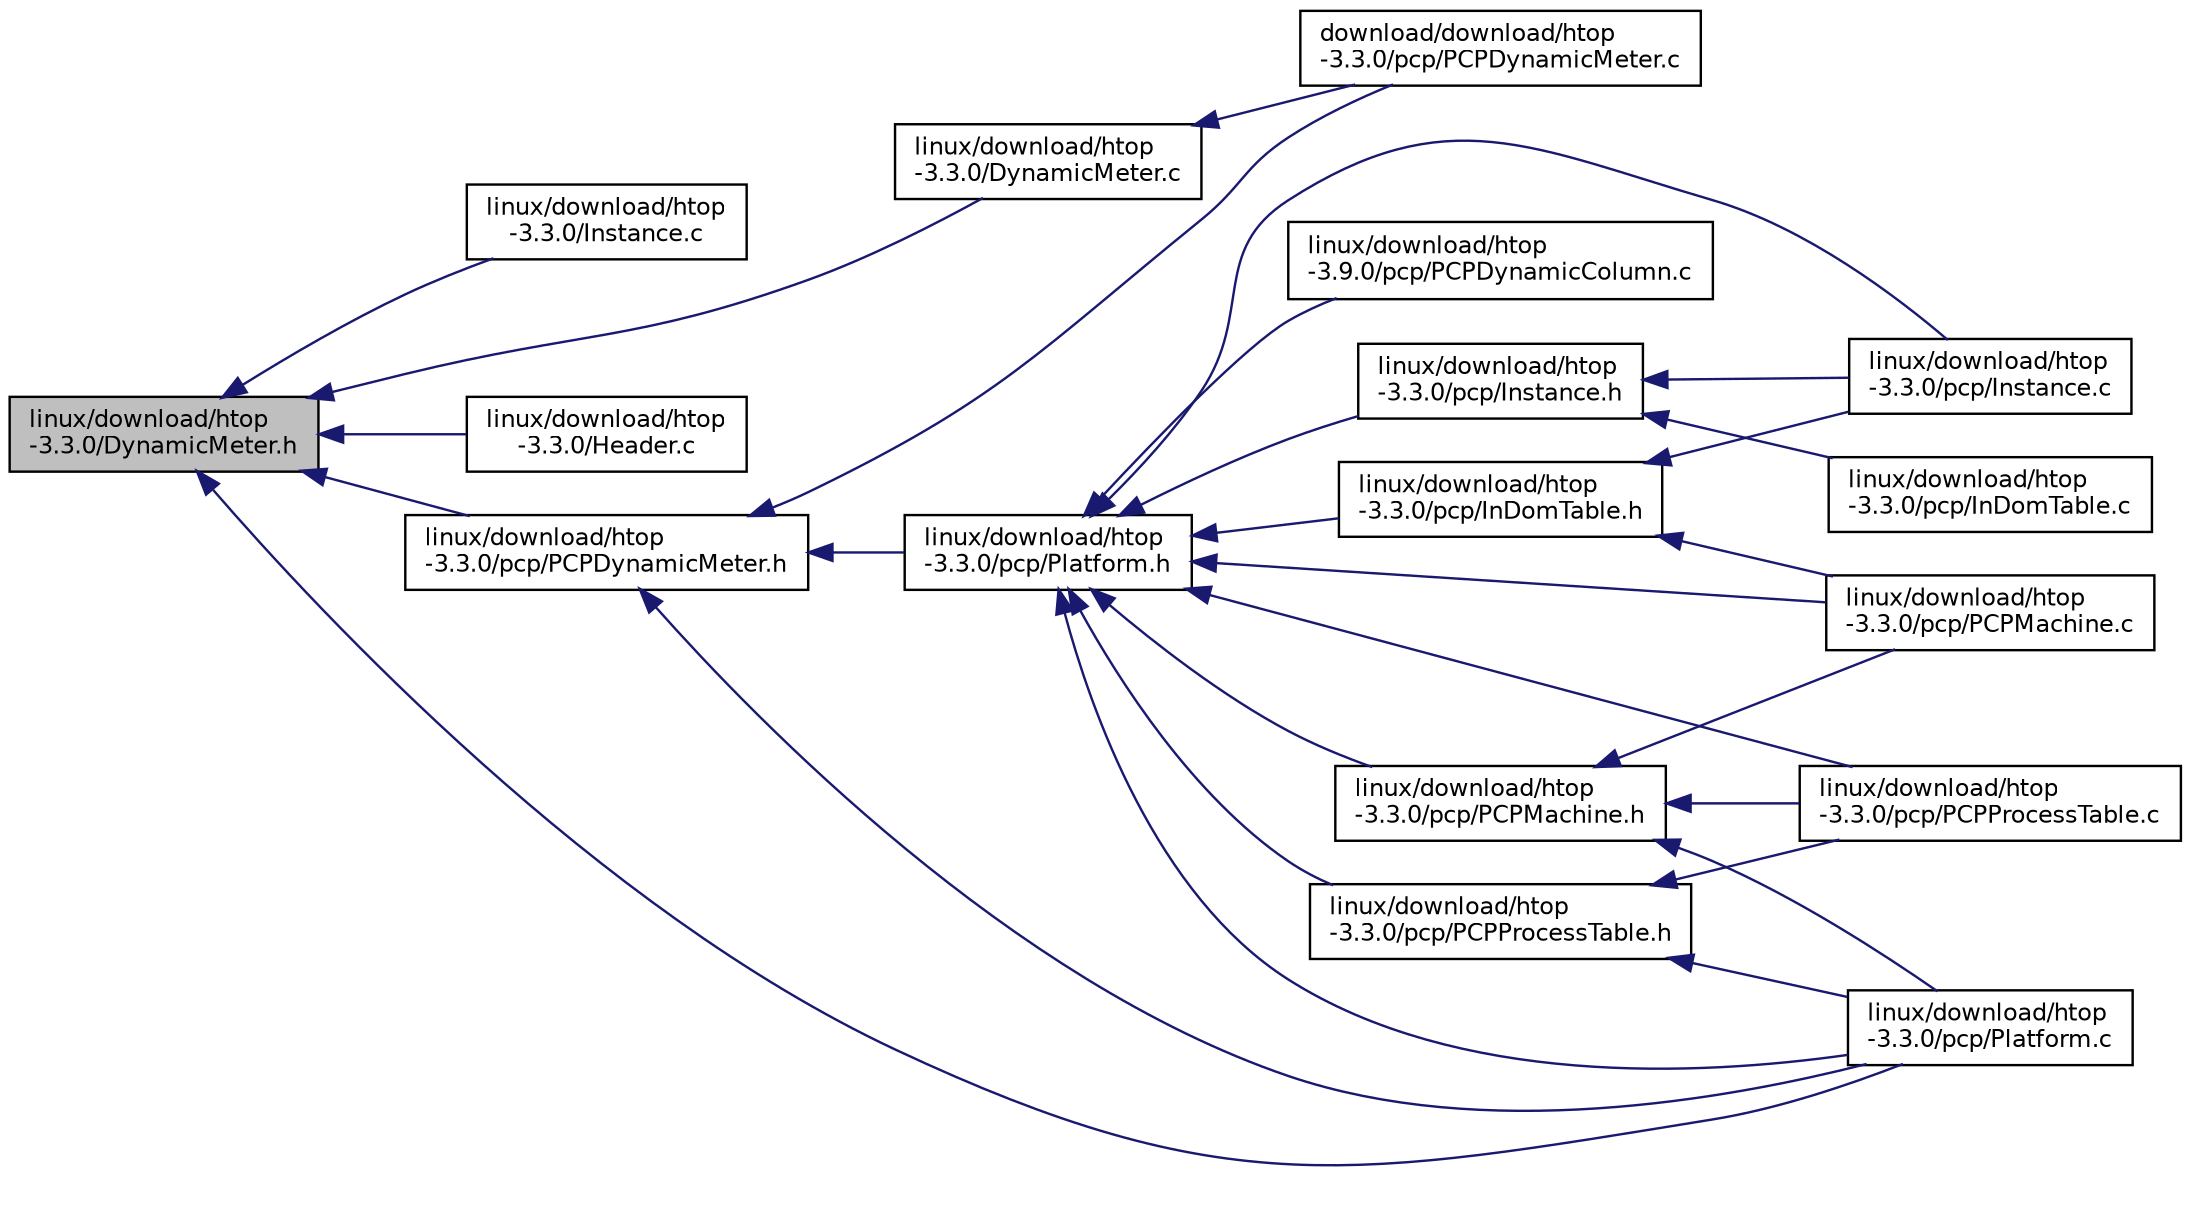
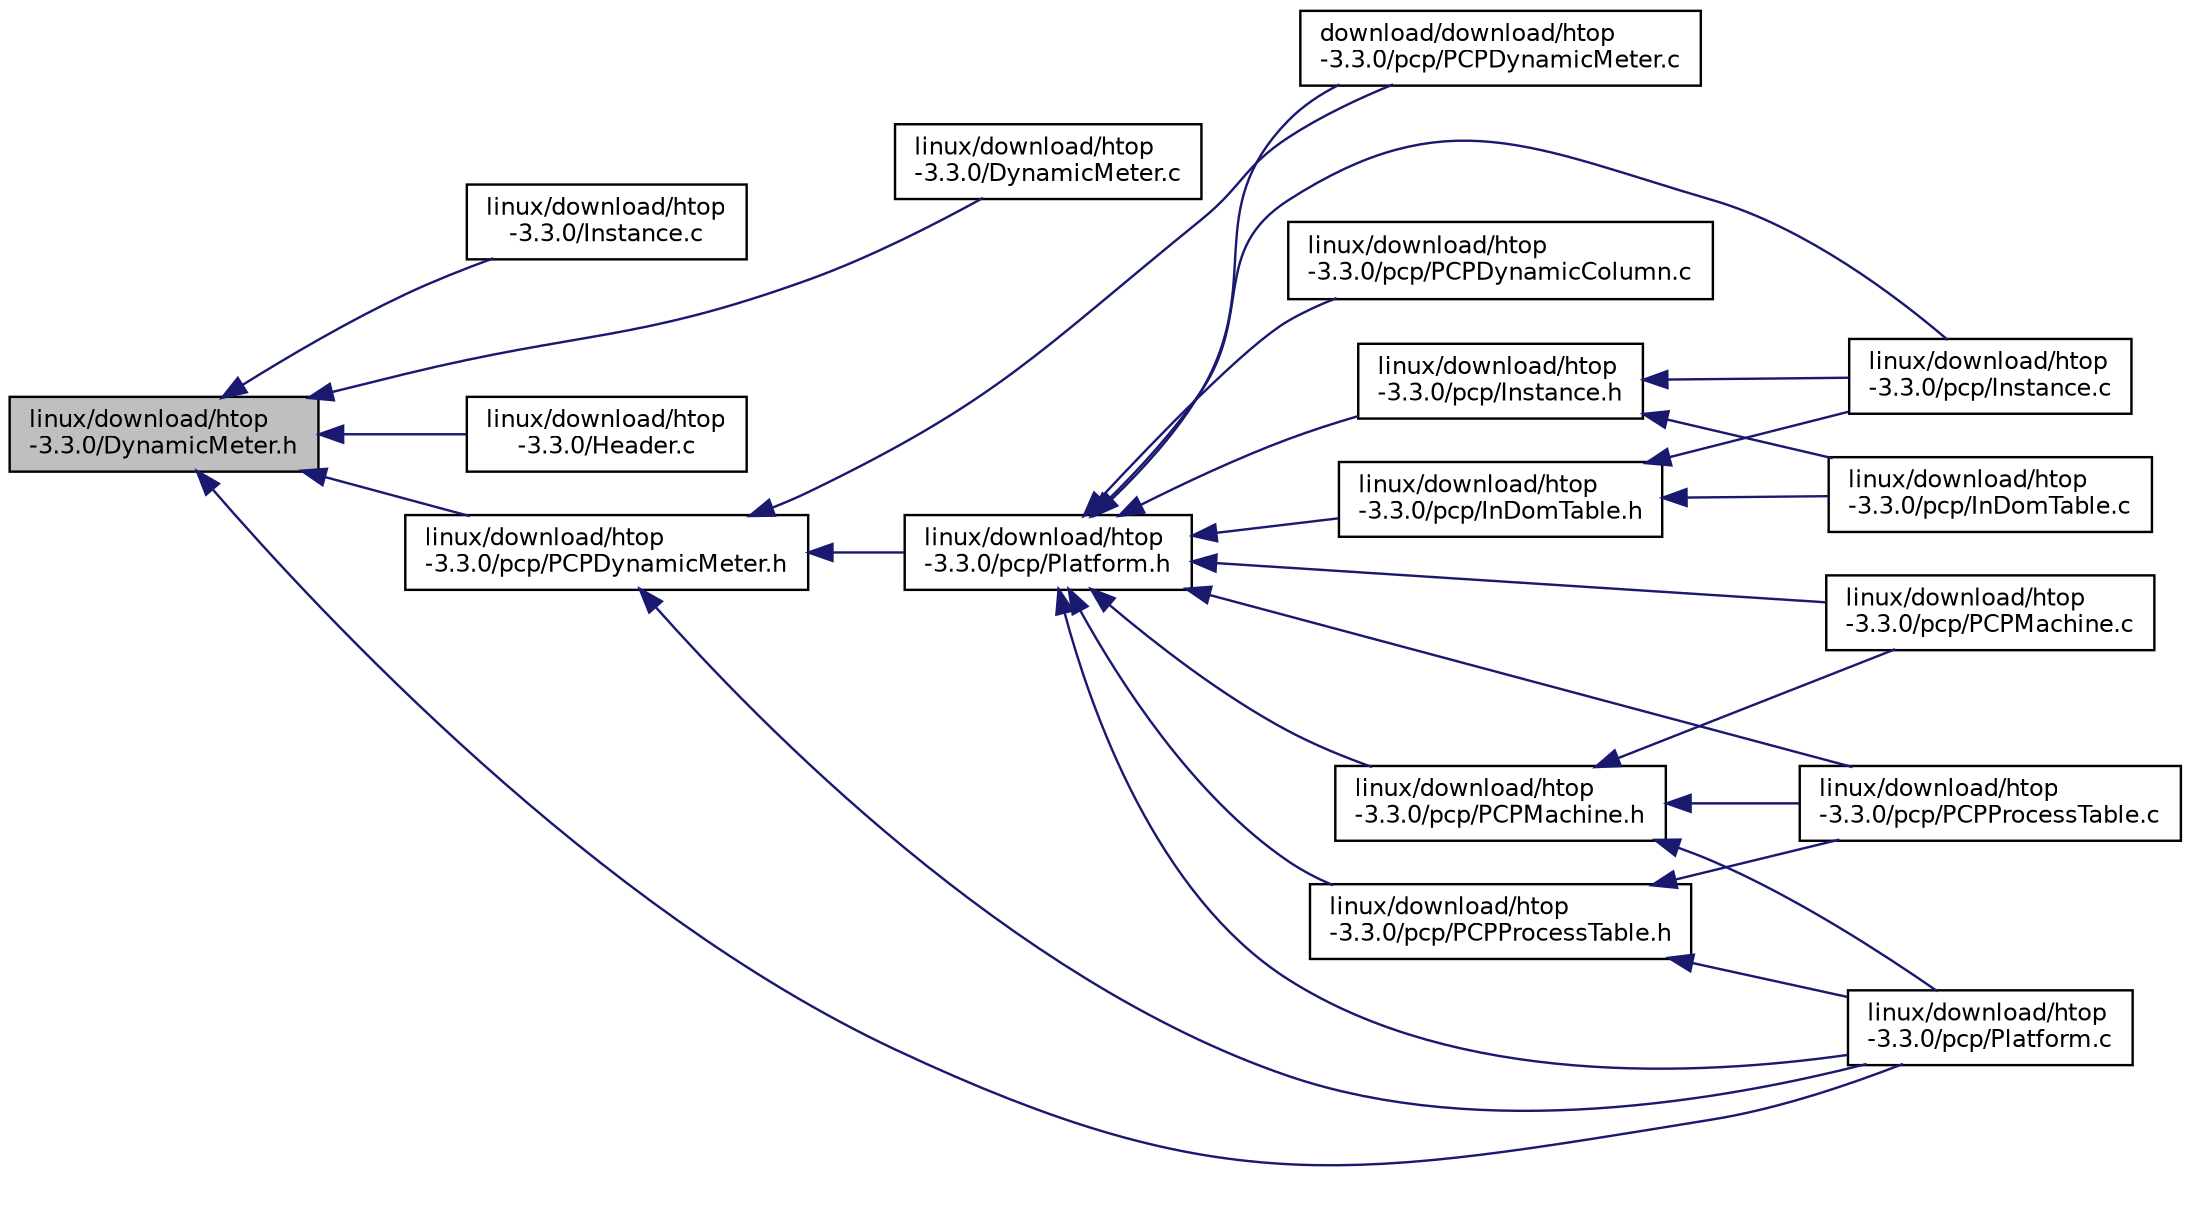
(1286, 102) -> (1238, 229)
(1501, 261) -> (1501, 261)
(1757, 559) -> (1758, 497)
